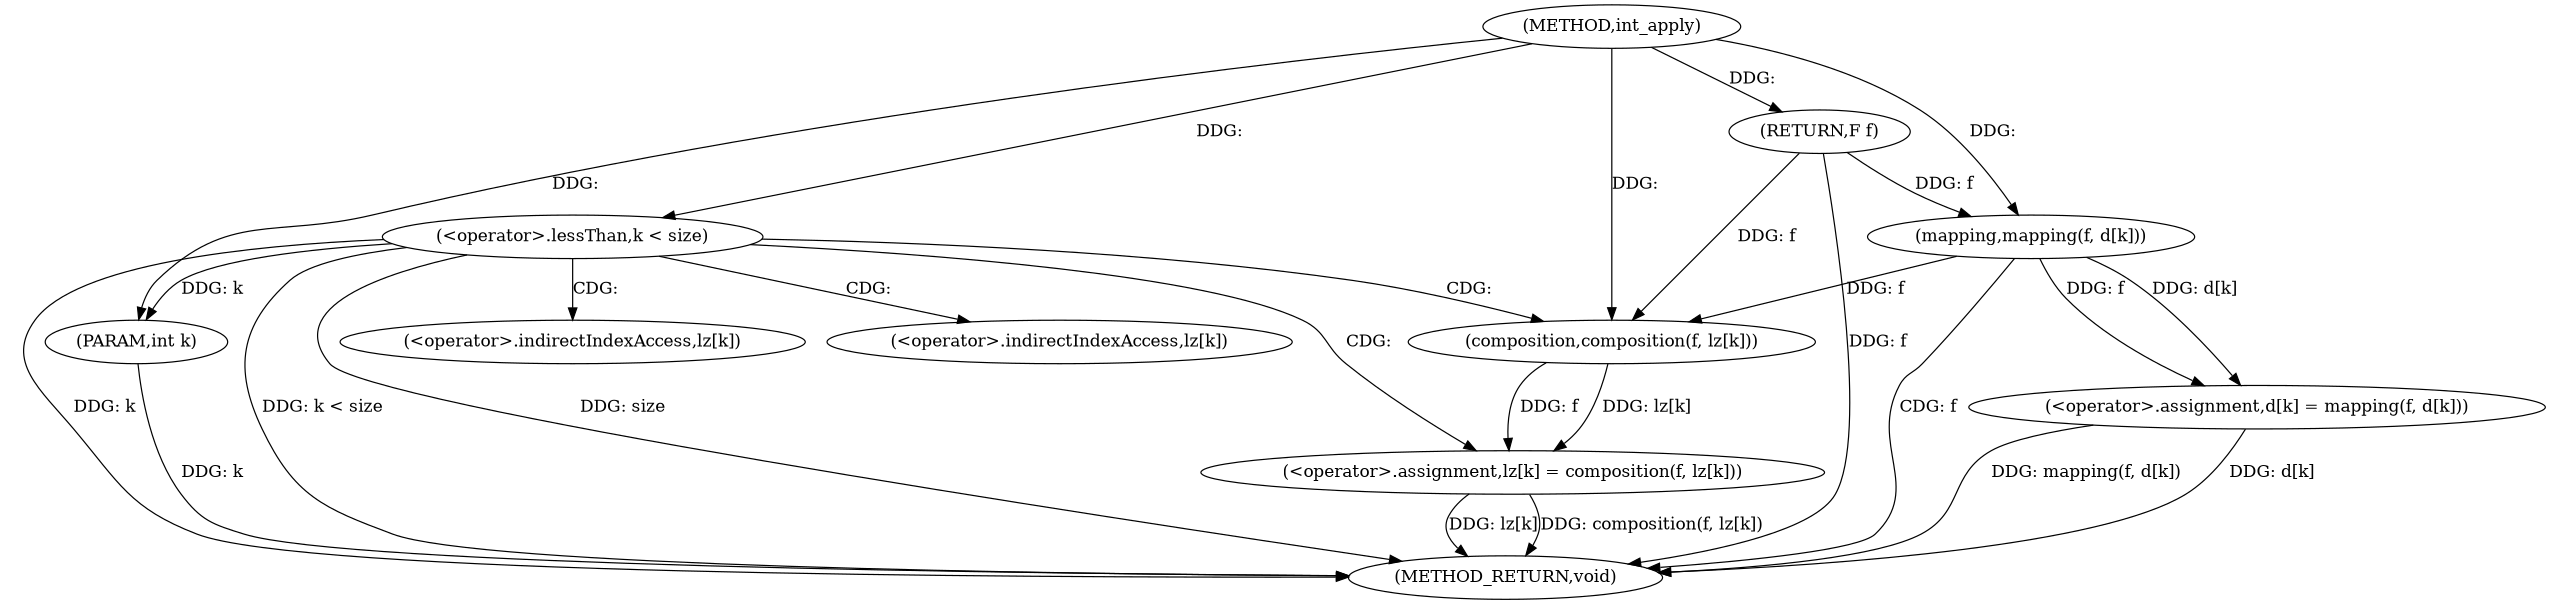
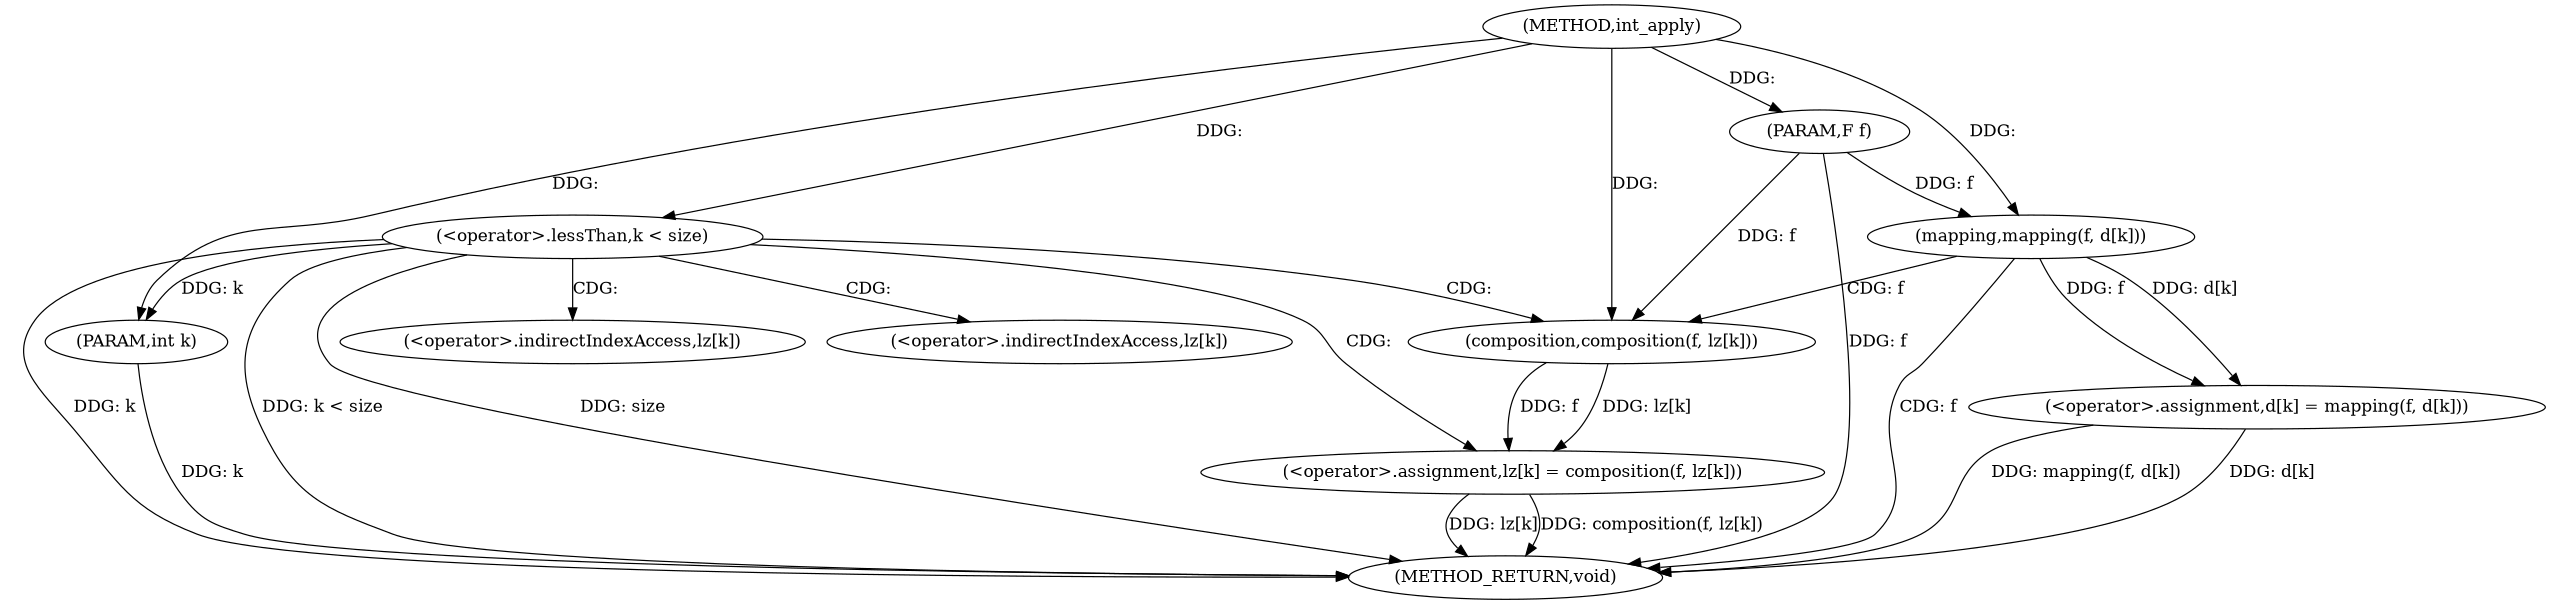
(1820, 132) -> (1820, 132)
(1876, 289) -> (1876, 289)
